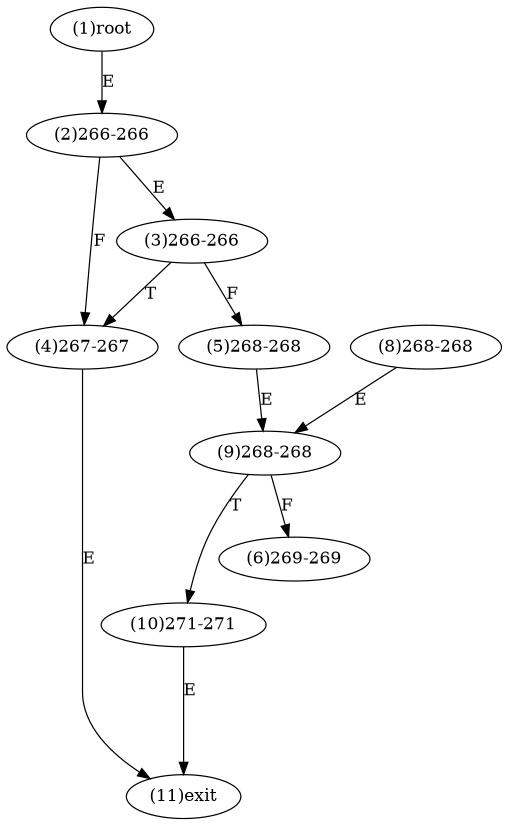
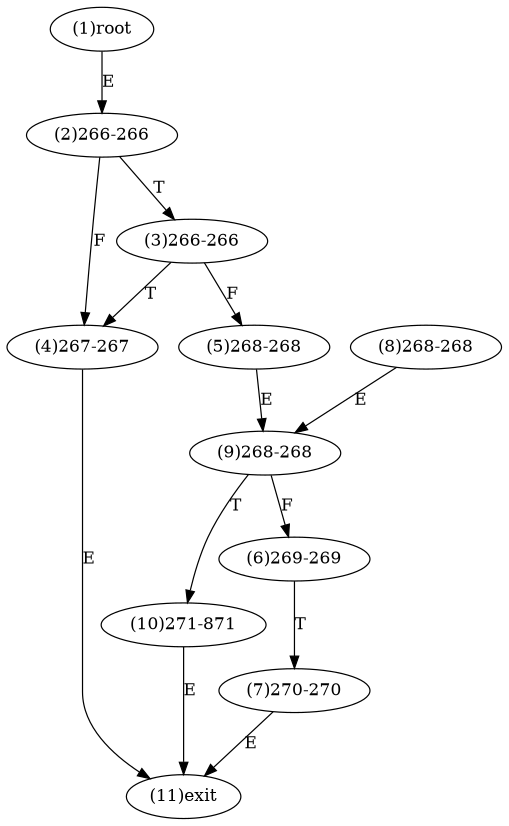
(159, 188) -> (159, 188)
(184, 625) -> (184, 625)
none -> (294, 691)
